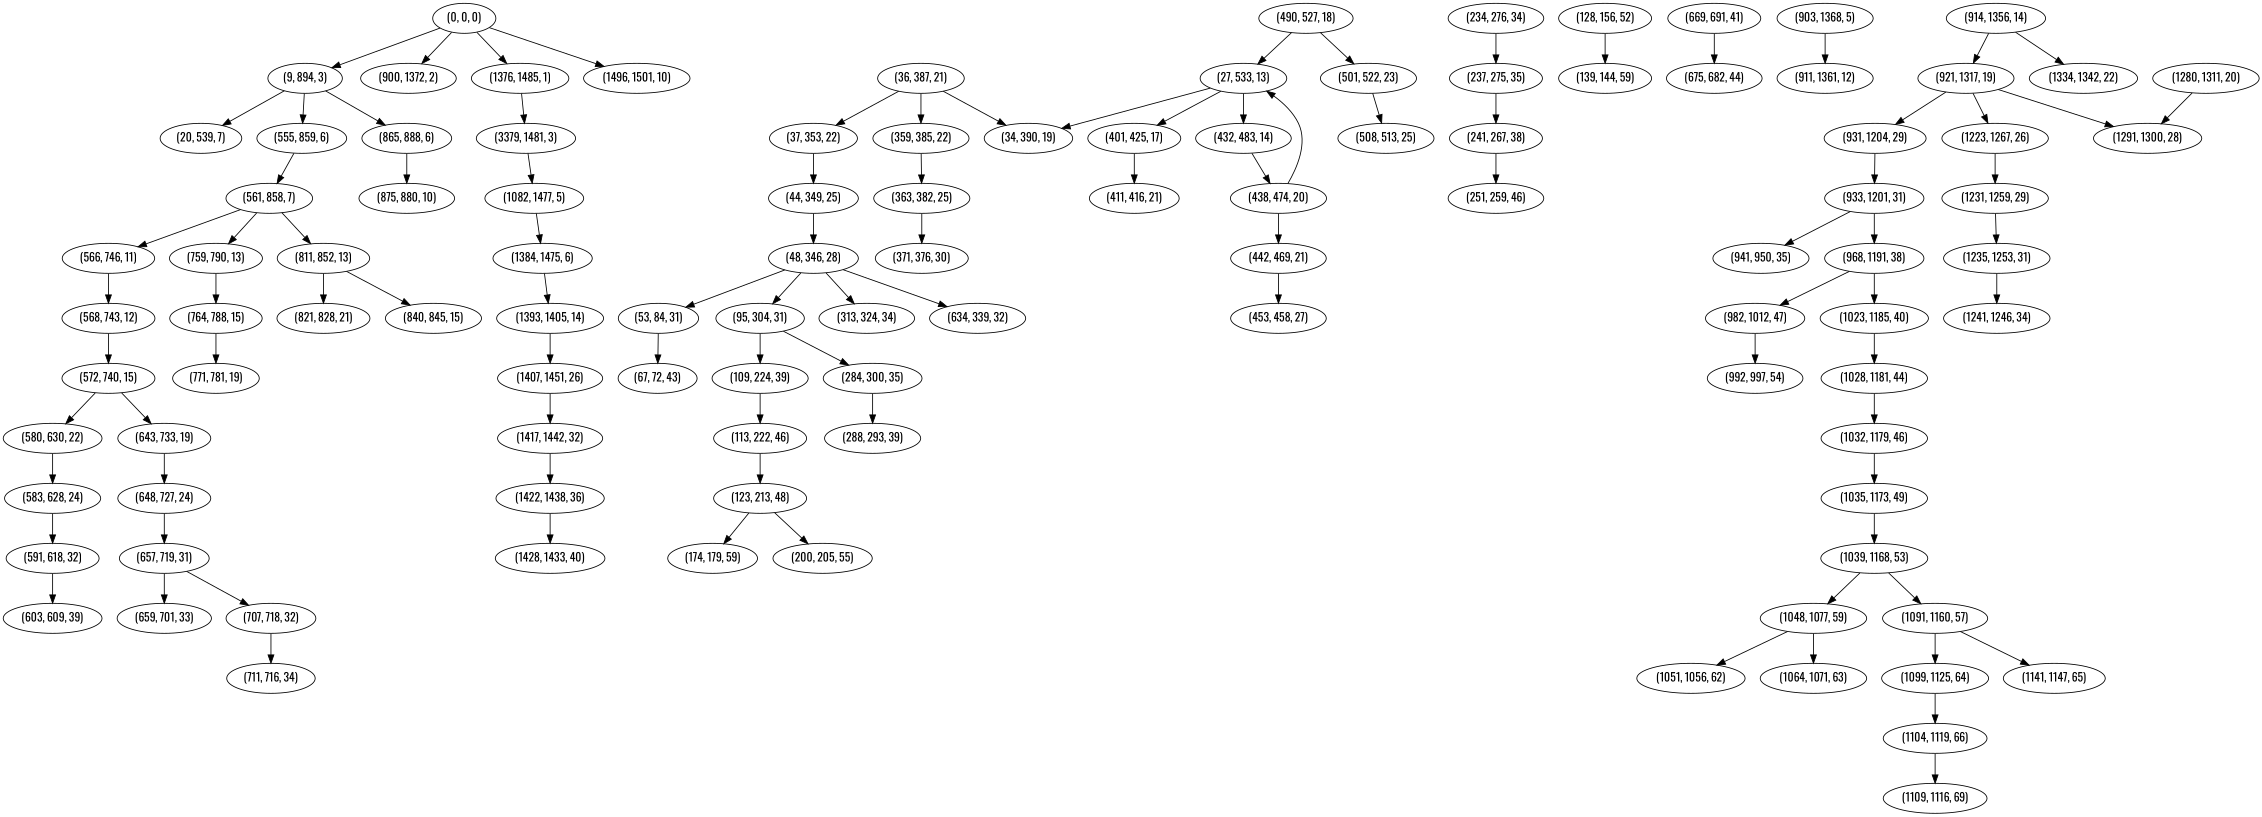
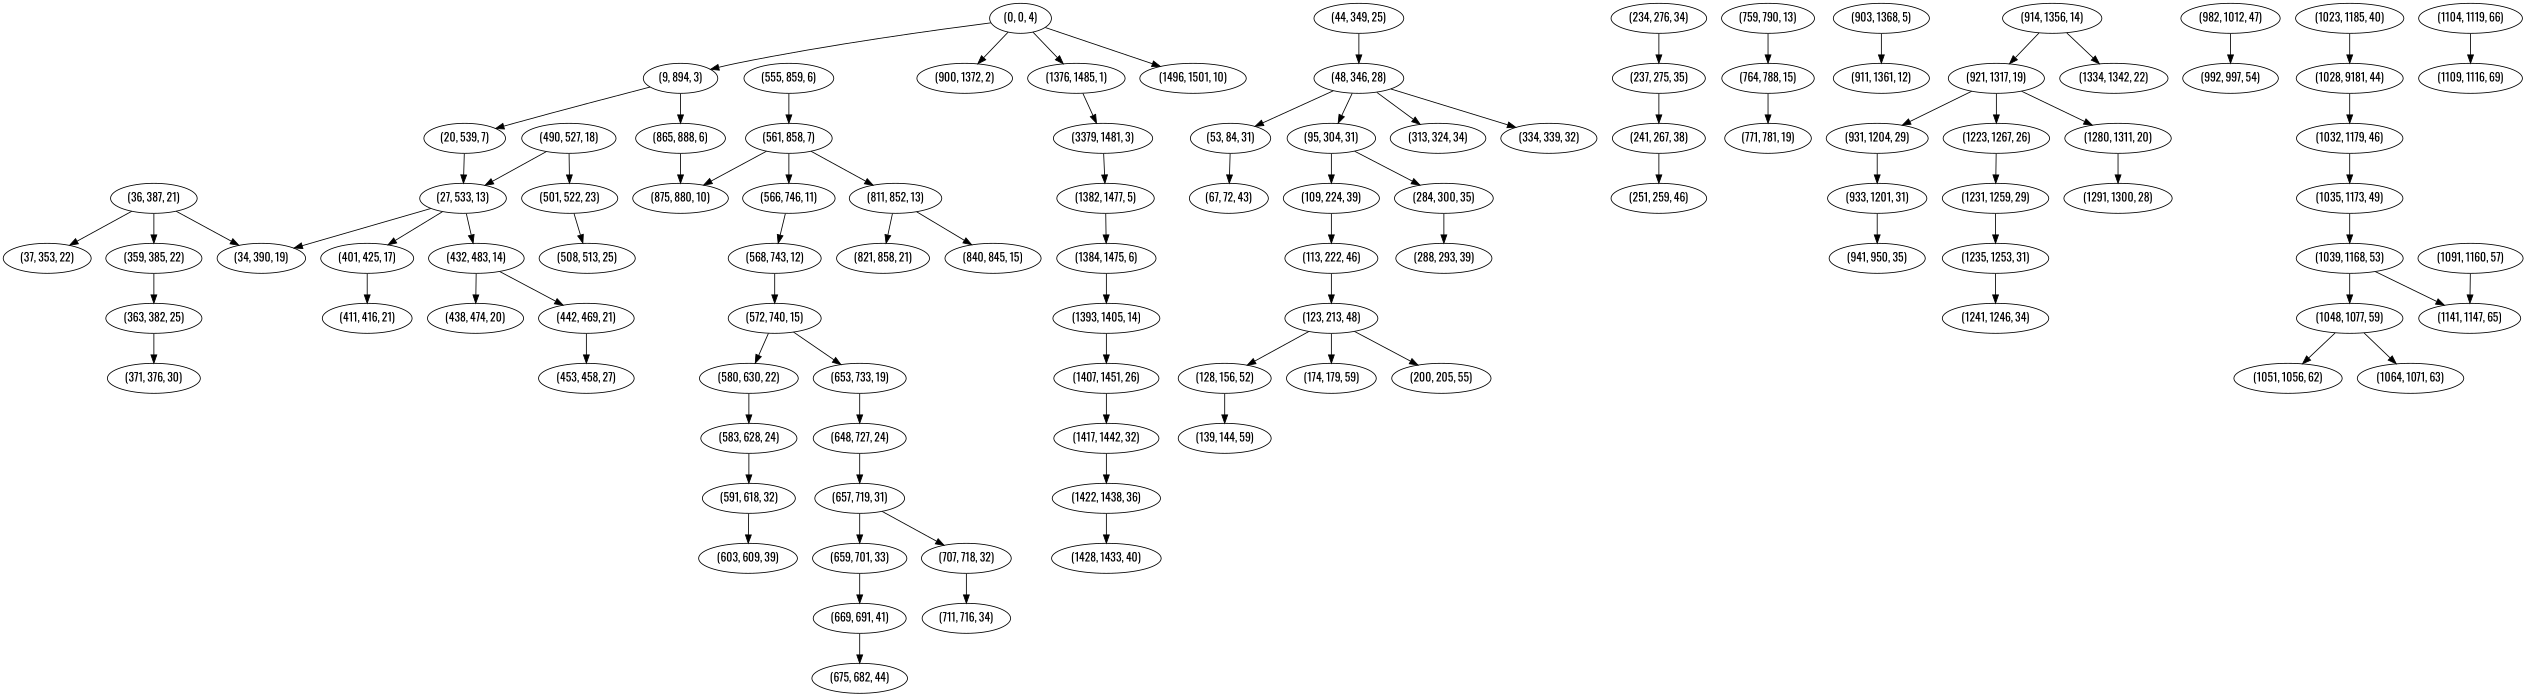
(464, 18) -> (1020, 18)
(304, 104) -> none
(2052, 107) -> (2053, 106)
(1302, 136) -> (464, 164)
(813, 164) -> none
(534, 198) -> (1106, 198)
(1278, 224) -> (528, 286)
(245, 225) -> (739, 166)
(1874, 258) -> none
(323, 318) -> (883, 258)
(978, 318) -> (1549, 138)
none -> (1282, 346)
(1874, 378) -> (2350, 78)
(164, 438) -> (860, 378)
none -> (860, 584)
(1902, 585) -> (2406, 286)
(1935, 678) -> none
